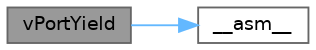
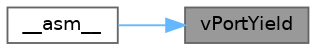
(155, 25) -> (142, 25)
